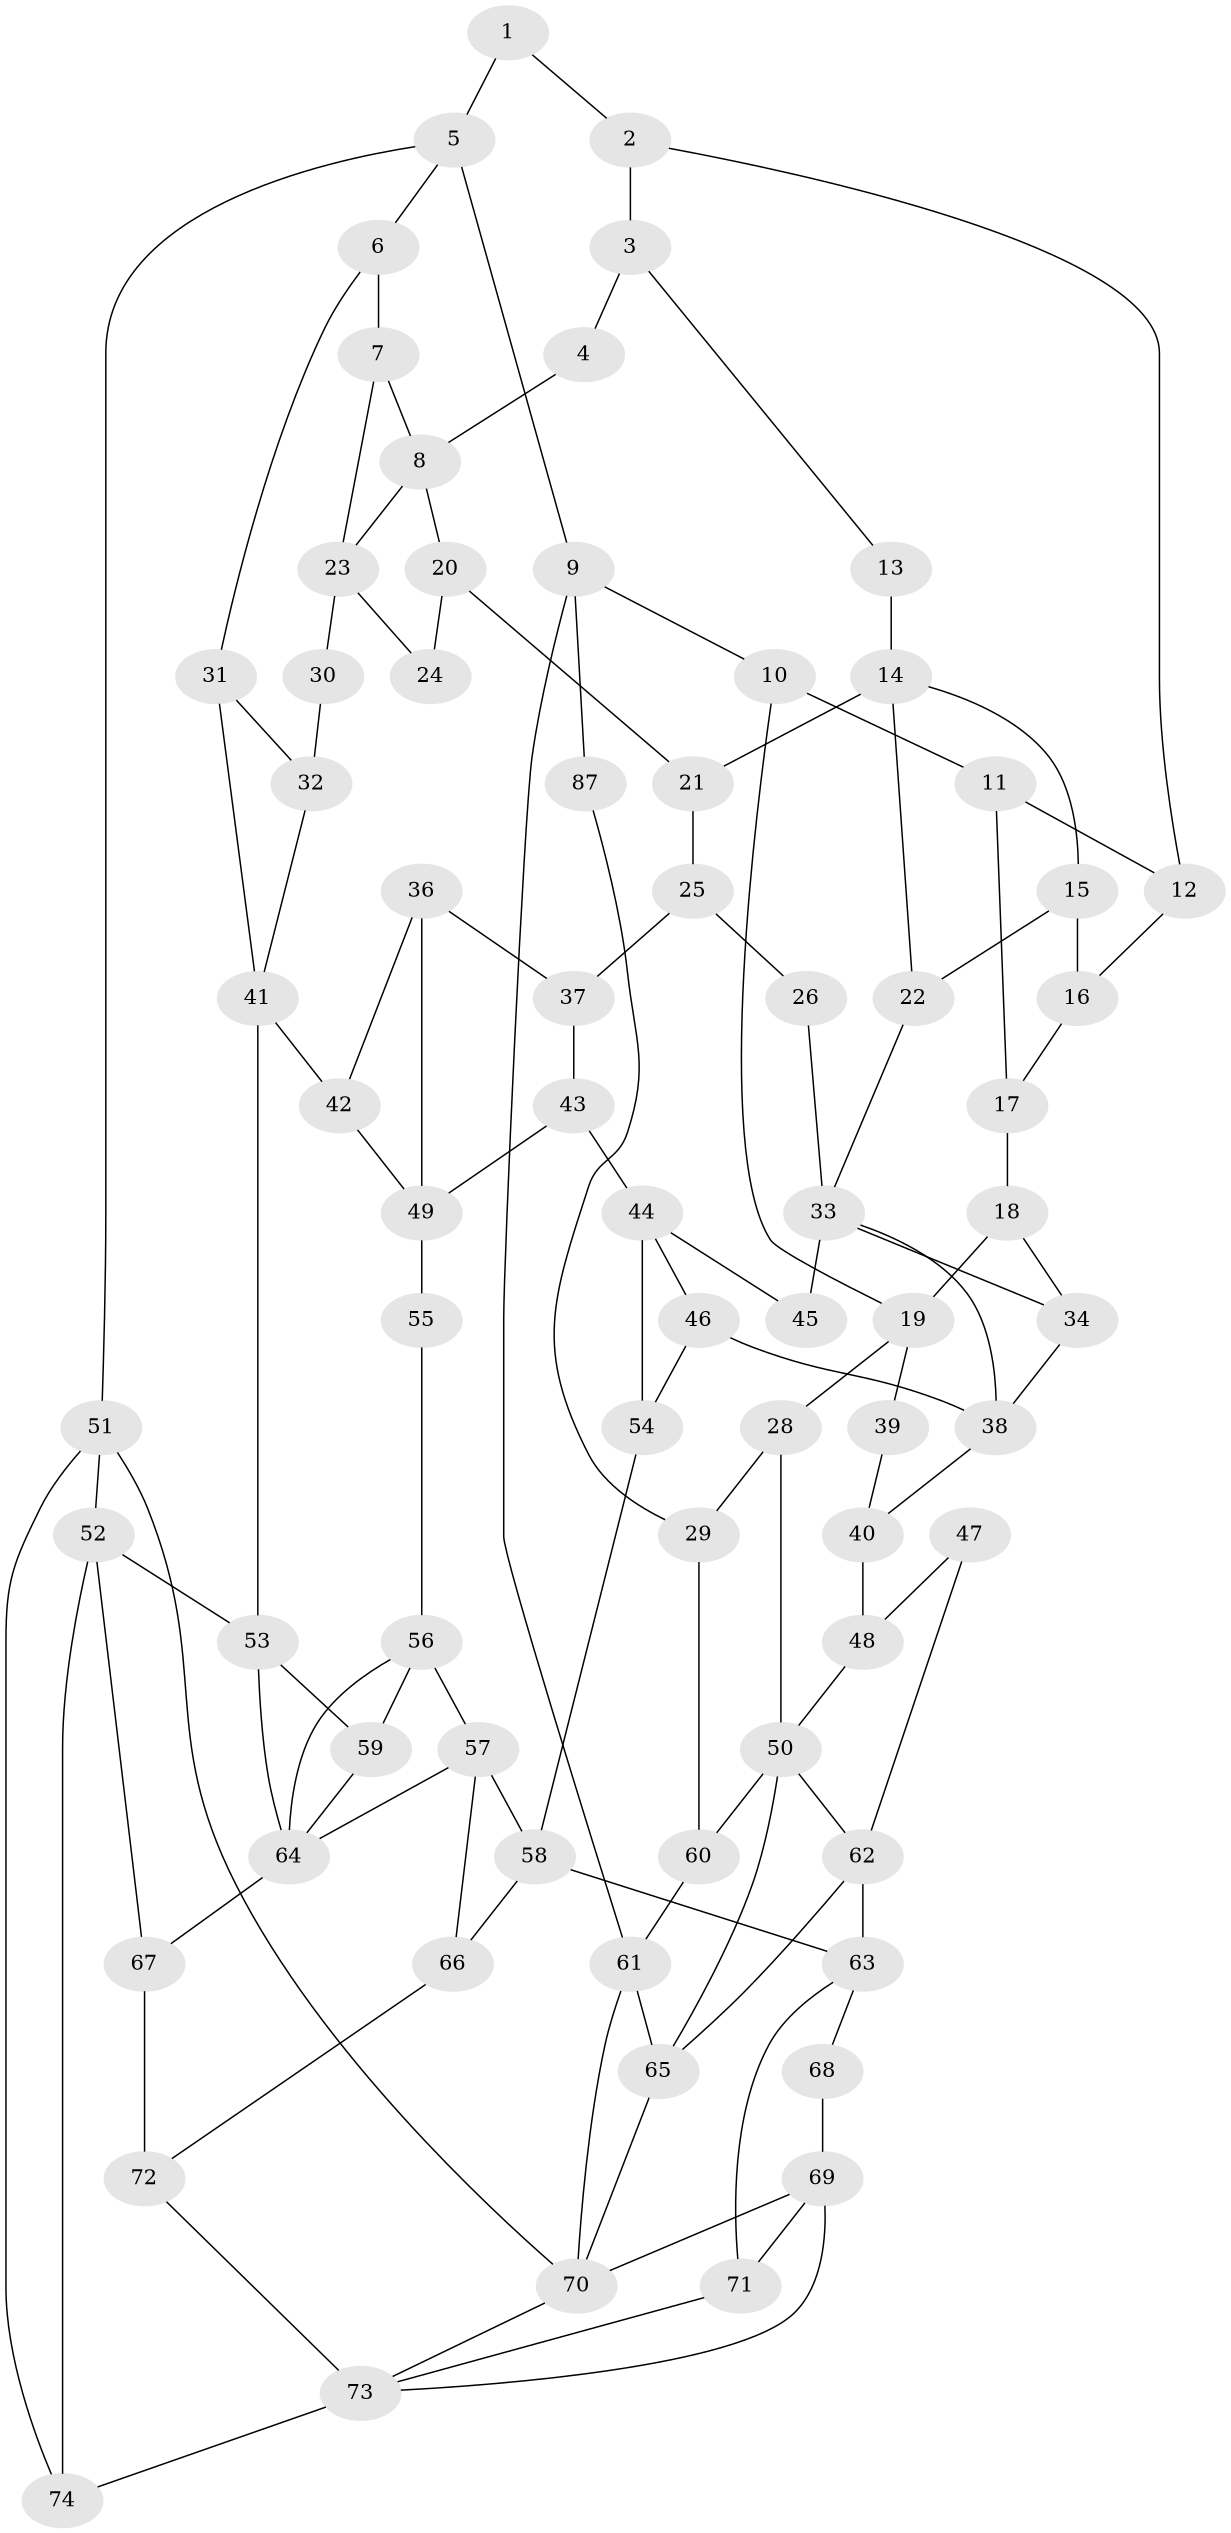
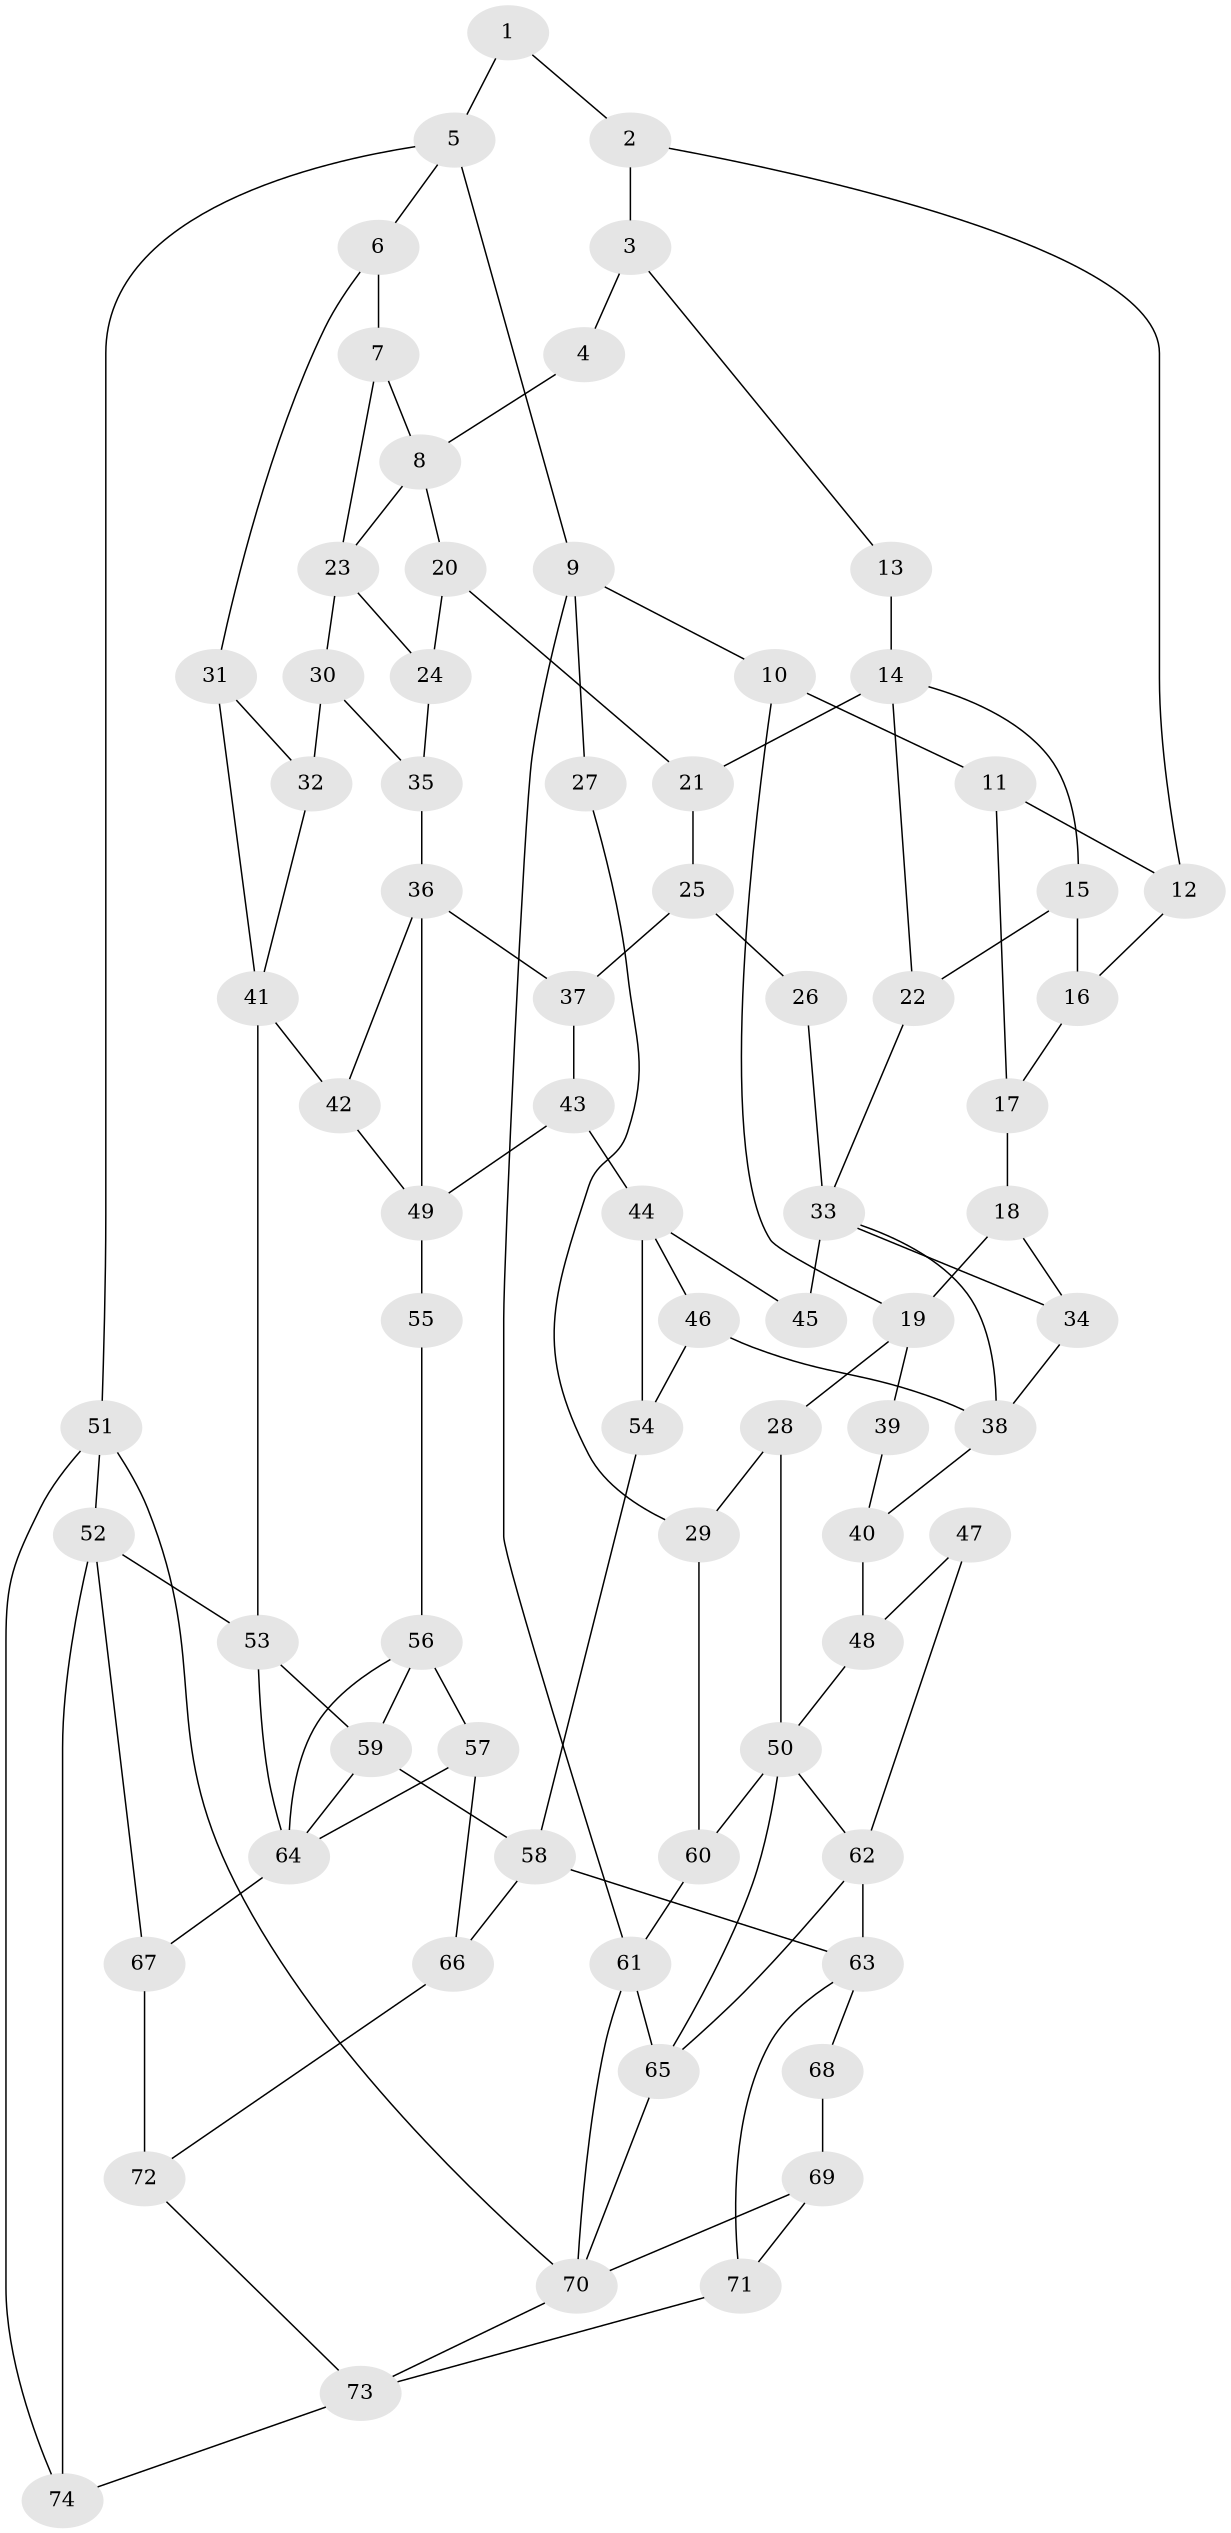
none -> (422, 784)
(586, 784) -> (586, 784)
(507, 1803) -> (453, 1803)
(659, 2362) -> none
